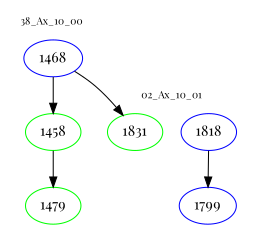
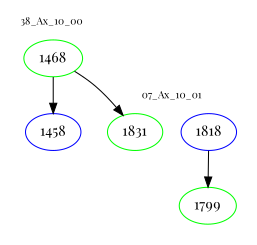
(53, 58) -> (53, 58)
(172, 96) -> (172, 96)
(53, 132) -> (53, 132)
(53, 206) -> none
(208, 206) -> (208, 206)
